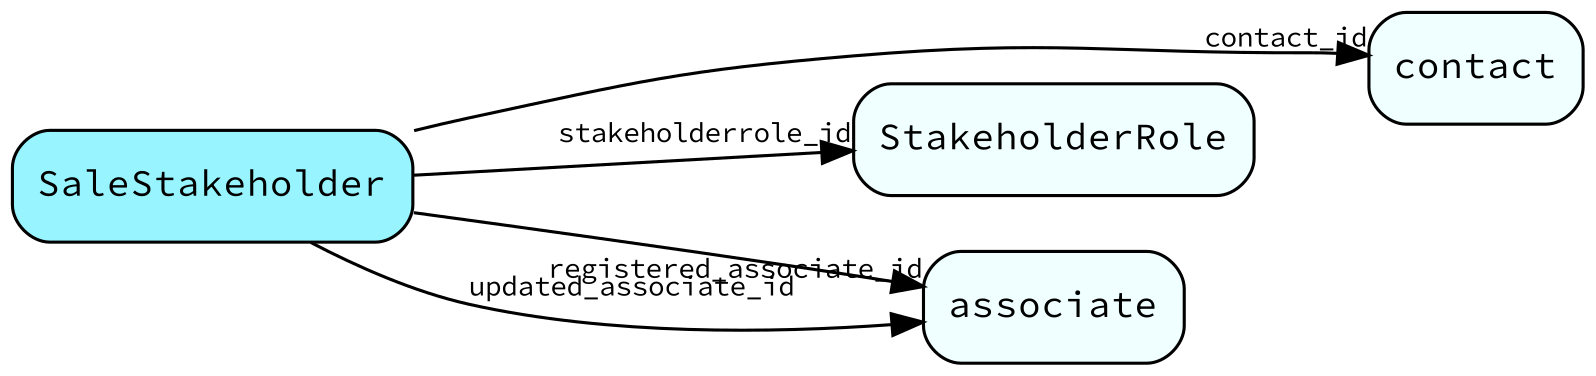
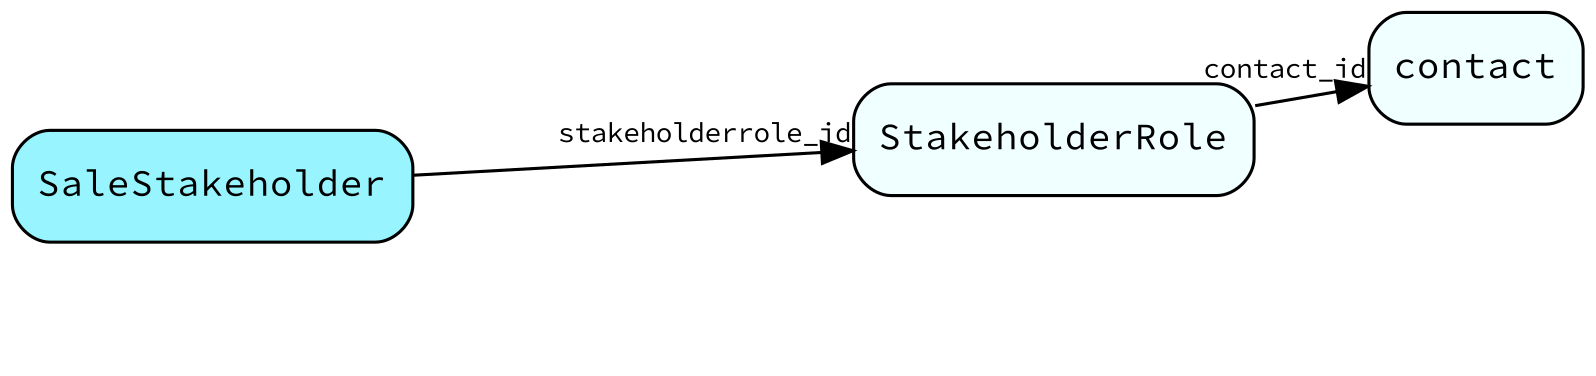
(872, 55) -> (1296, 99)
(1054, 307) -> none
